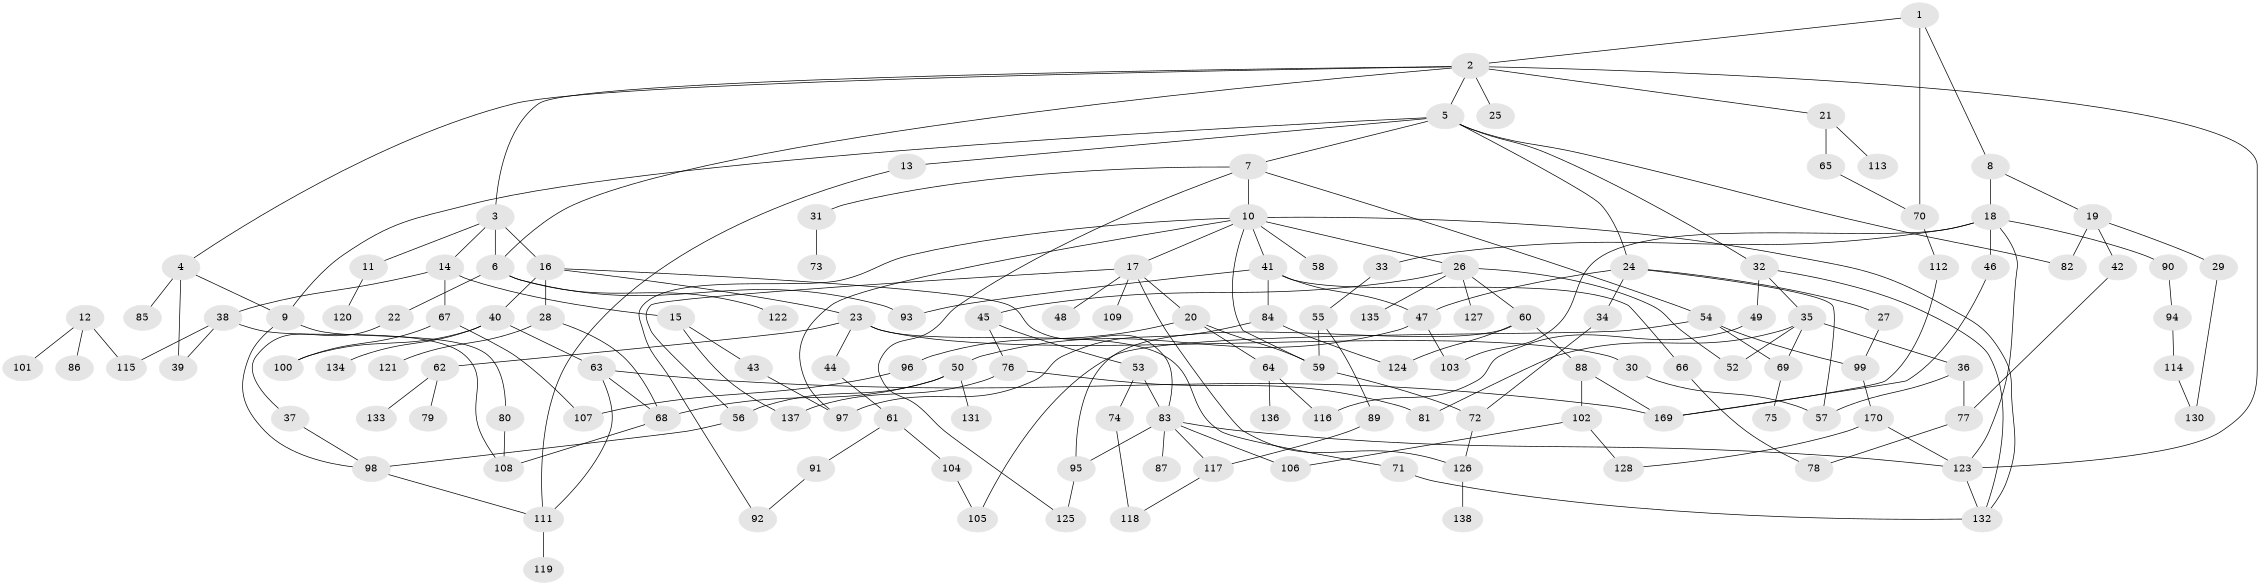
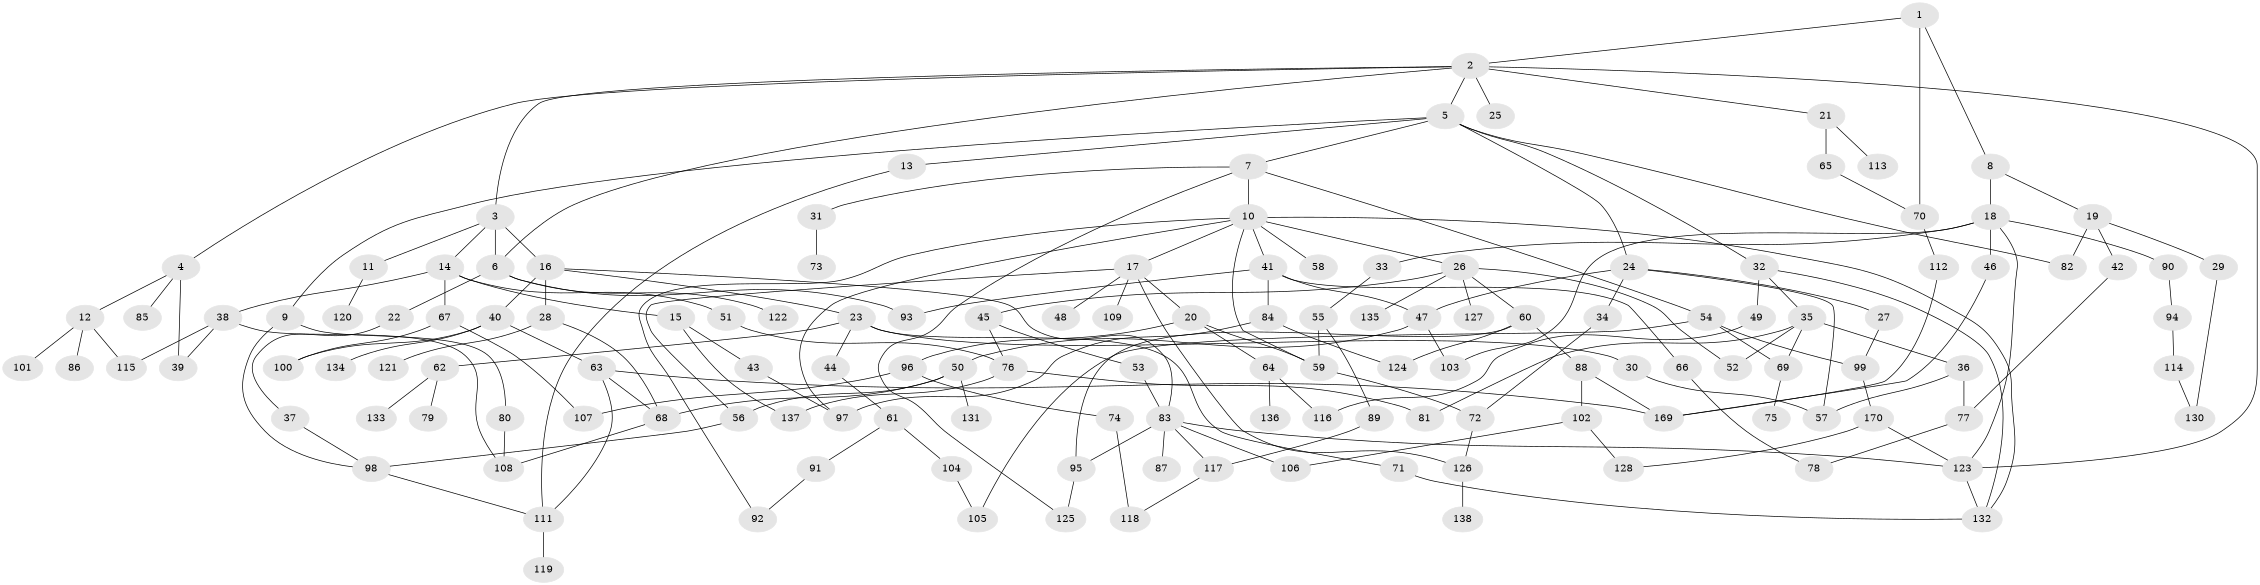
(233, 293) -> (133, 293)
none -> (726, 318)
(1127, 393) -> (1008, 401)
